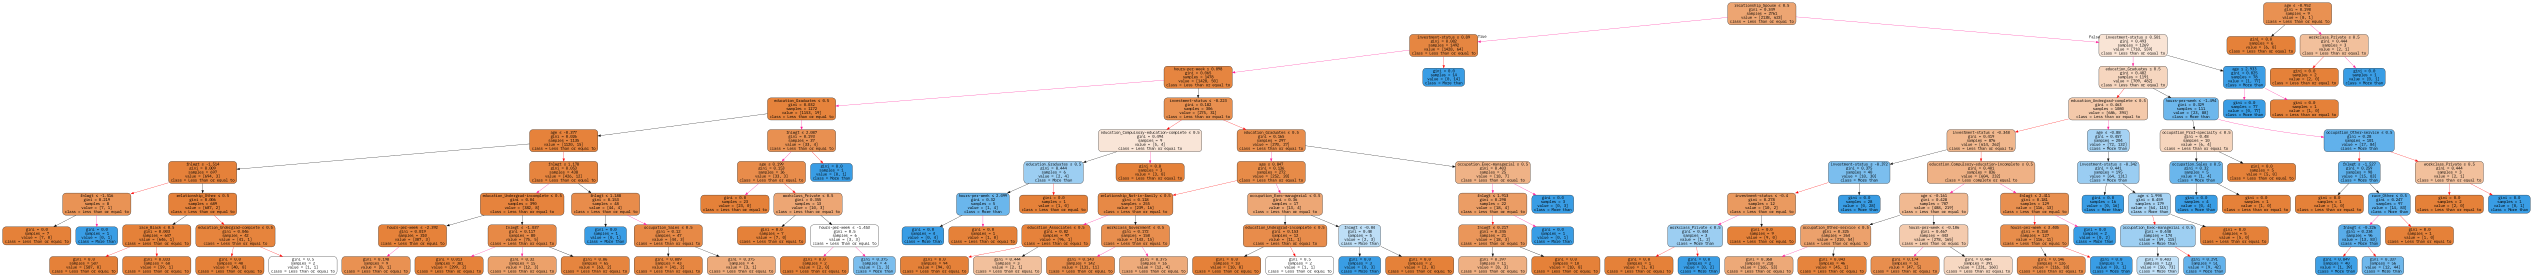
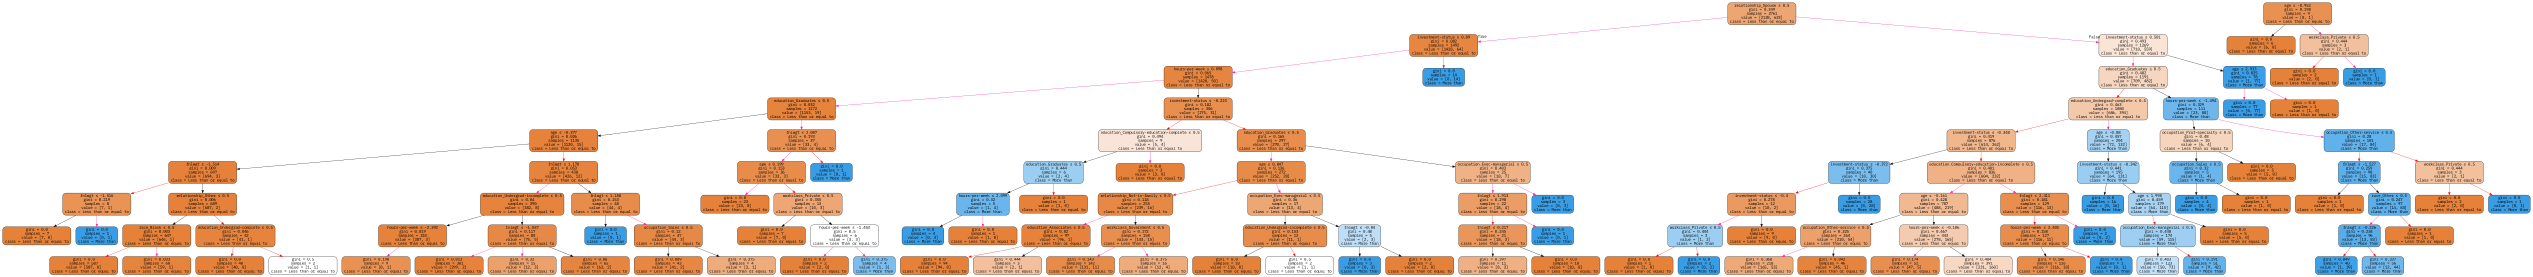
(1981, 180) -> (1981, 180)
(157, 250) -> (157, 250)
